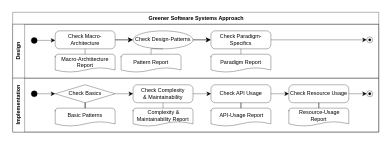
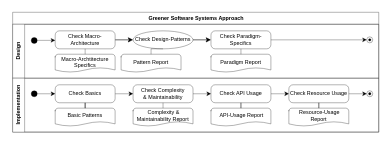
(85, 62) -> (85, 62)
(85, 94) -> (85, 94)
